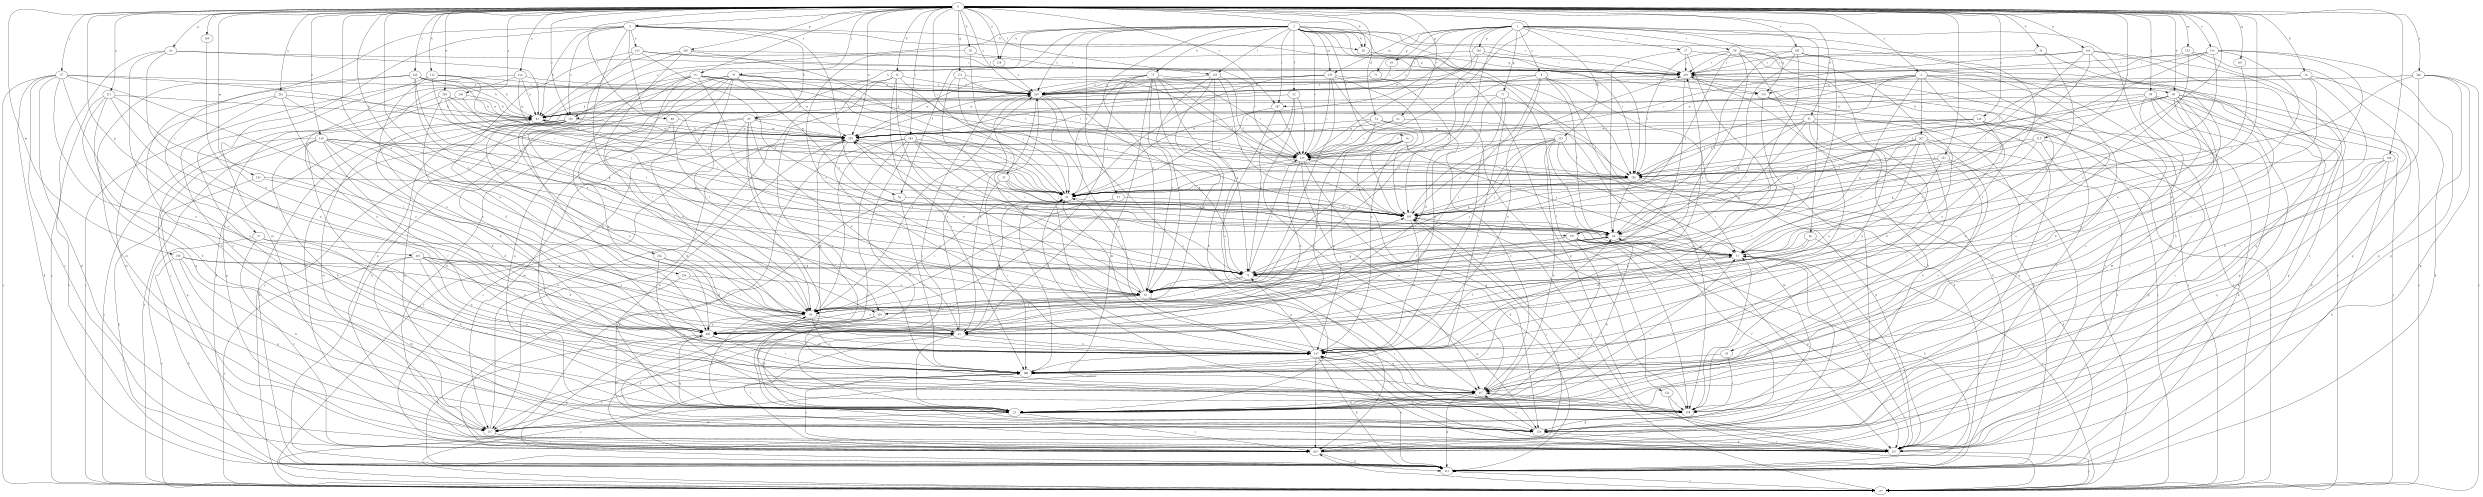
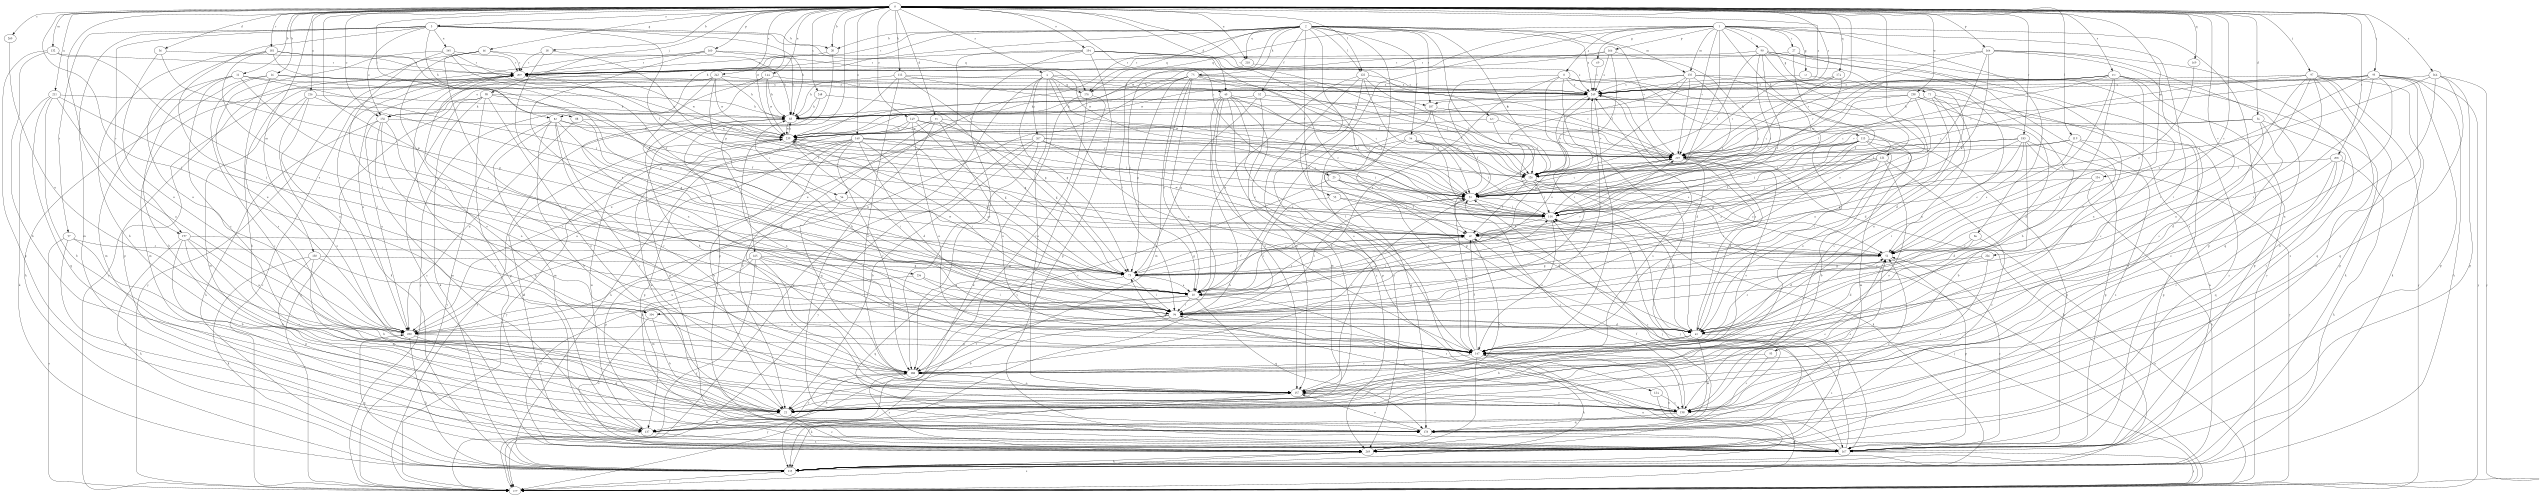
(1741, 180) -> (1669, 195)
(856, 367) -> none
